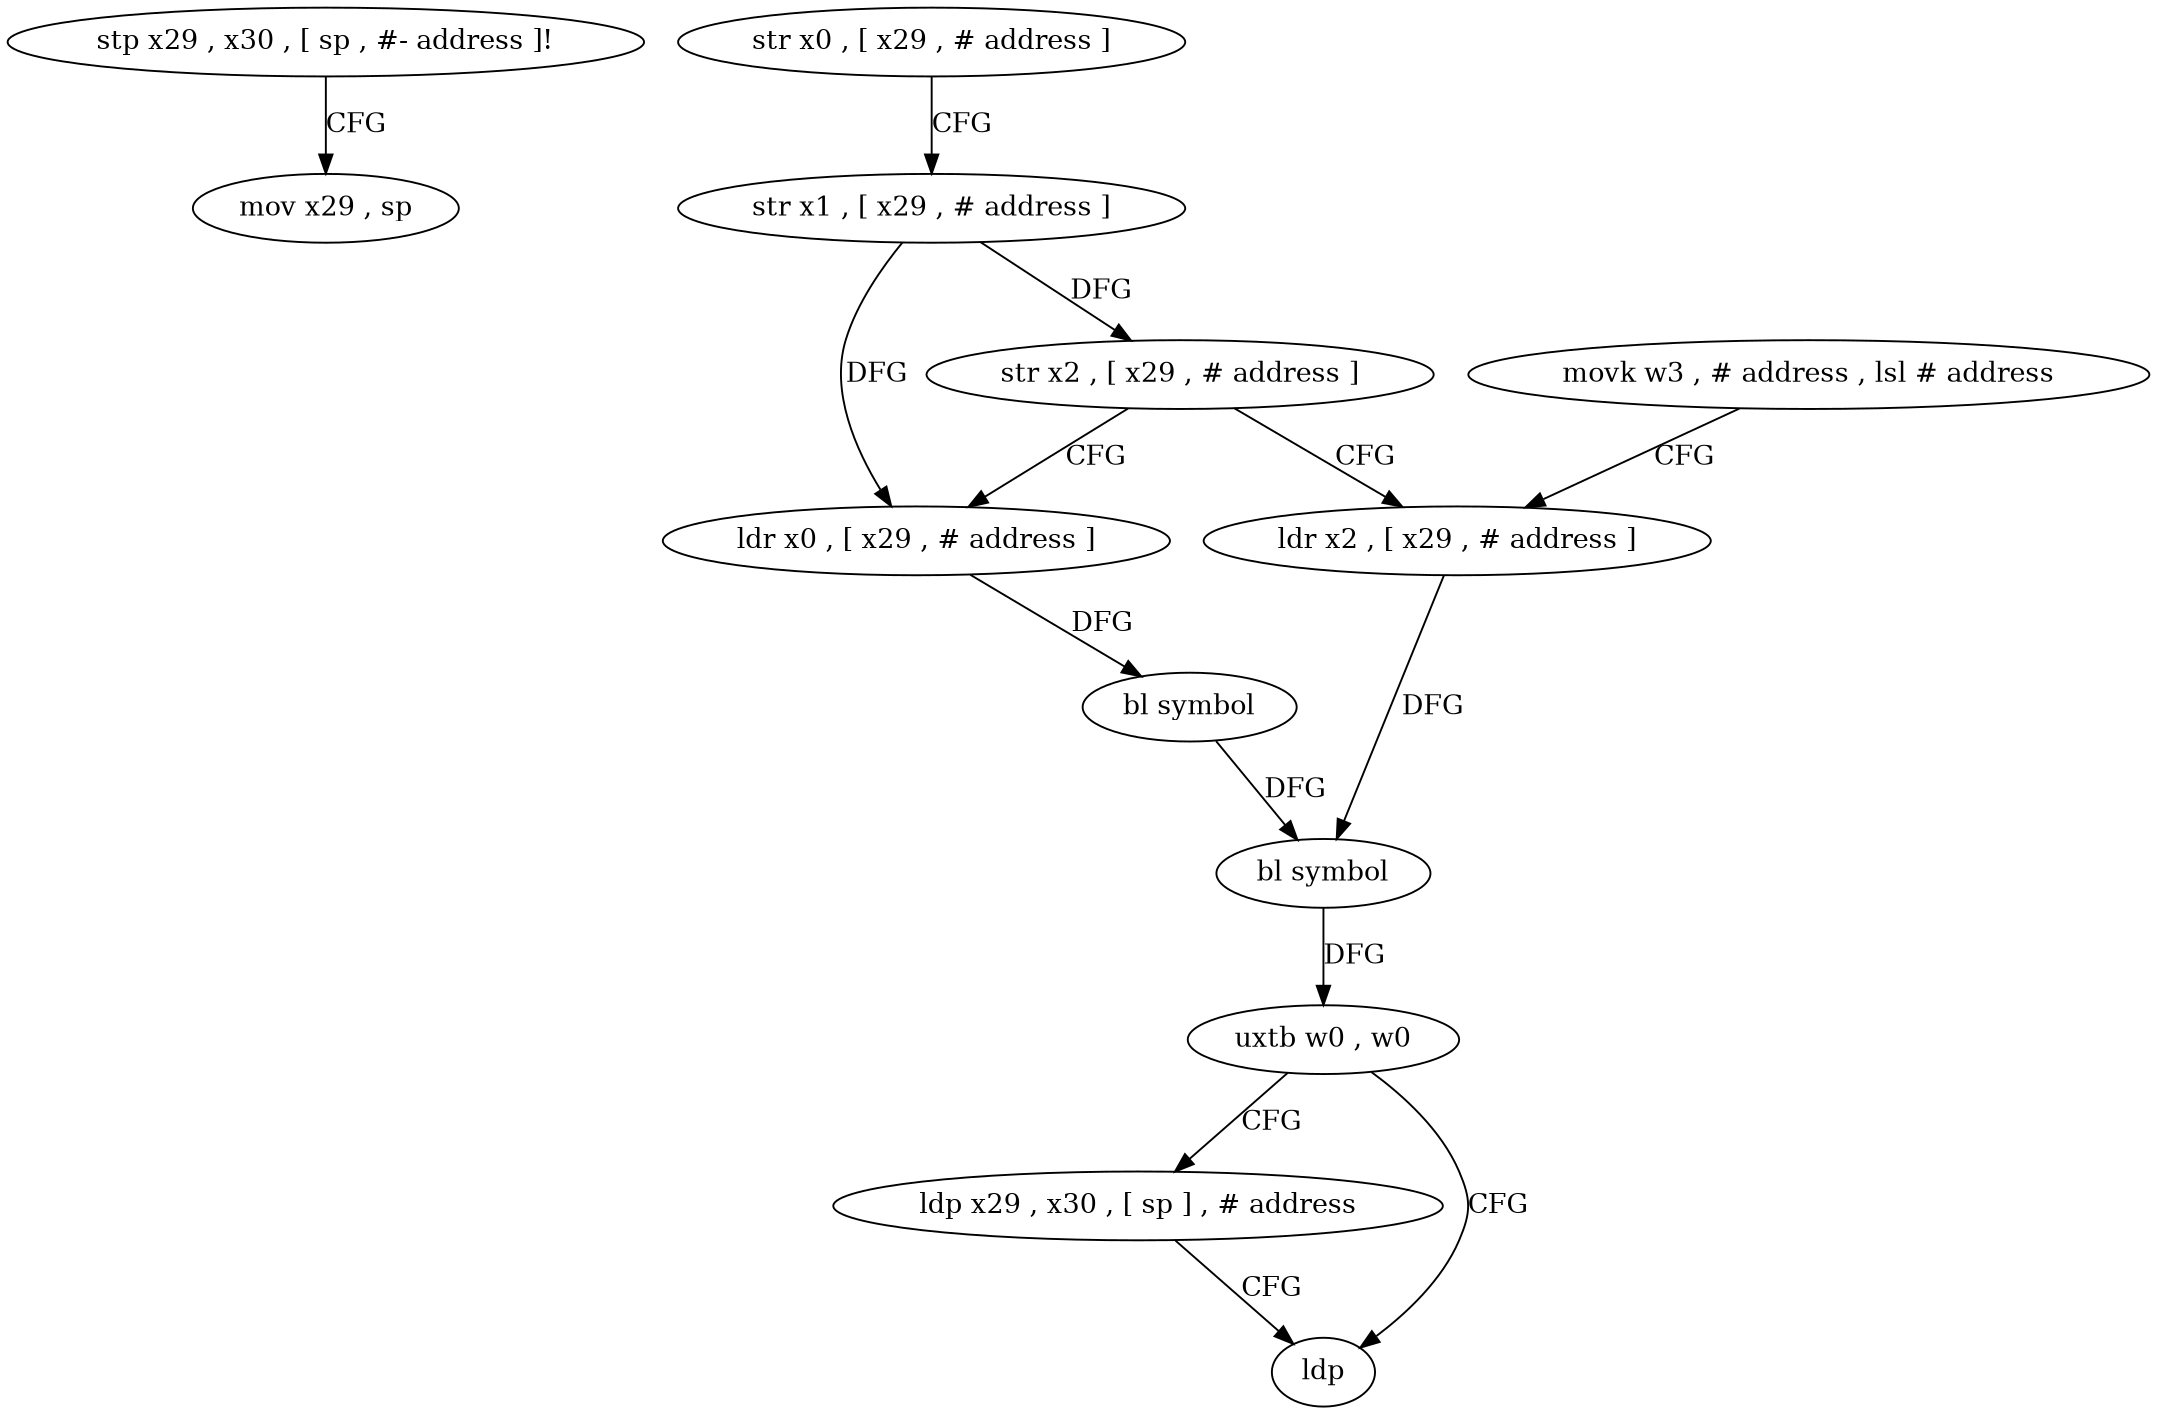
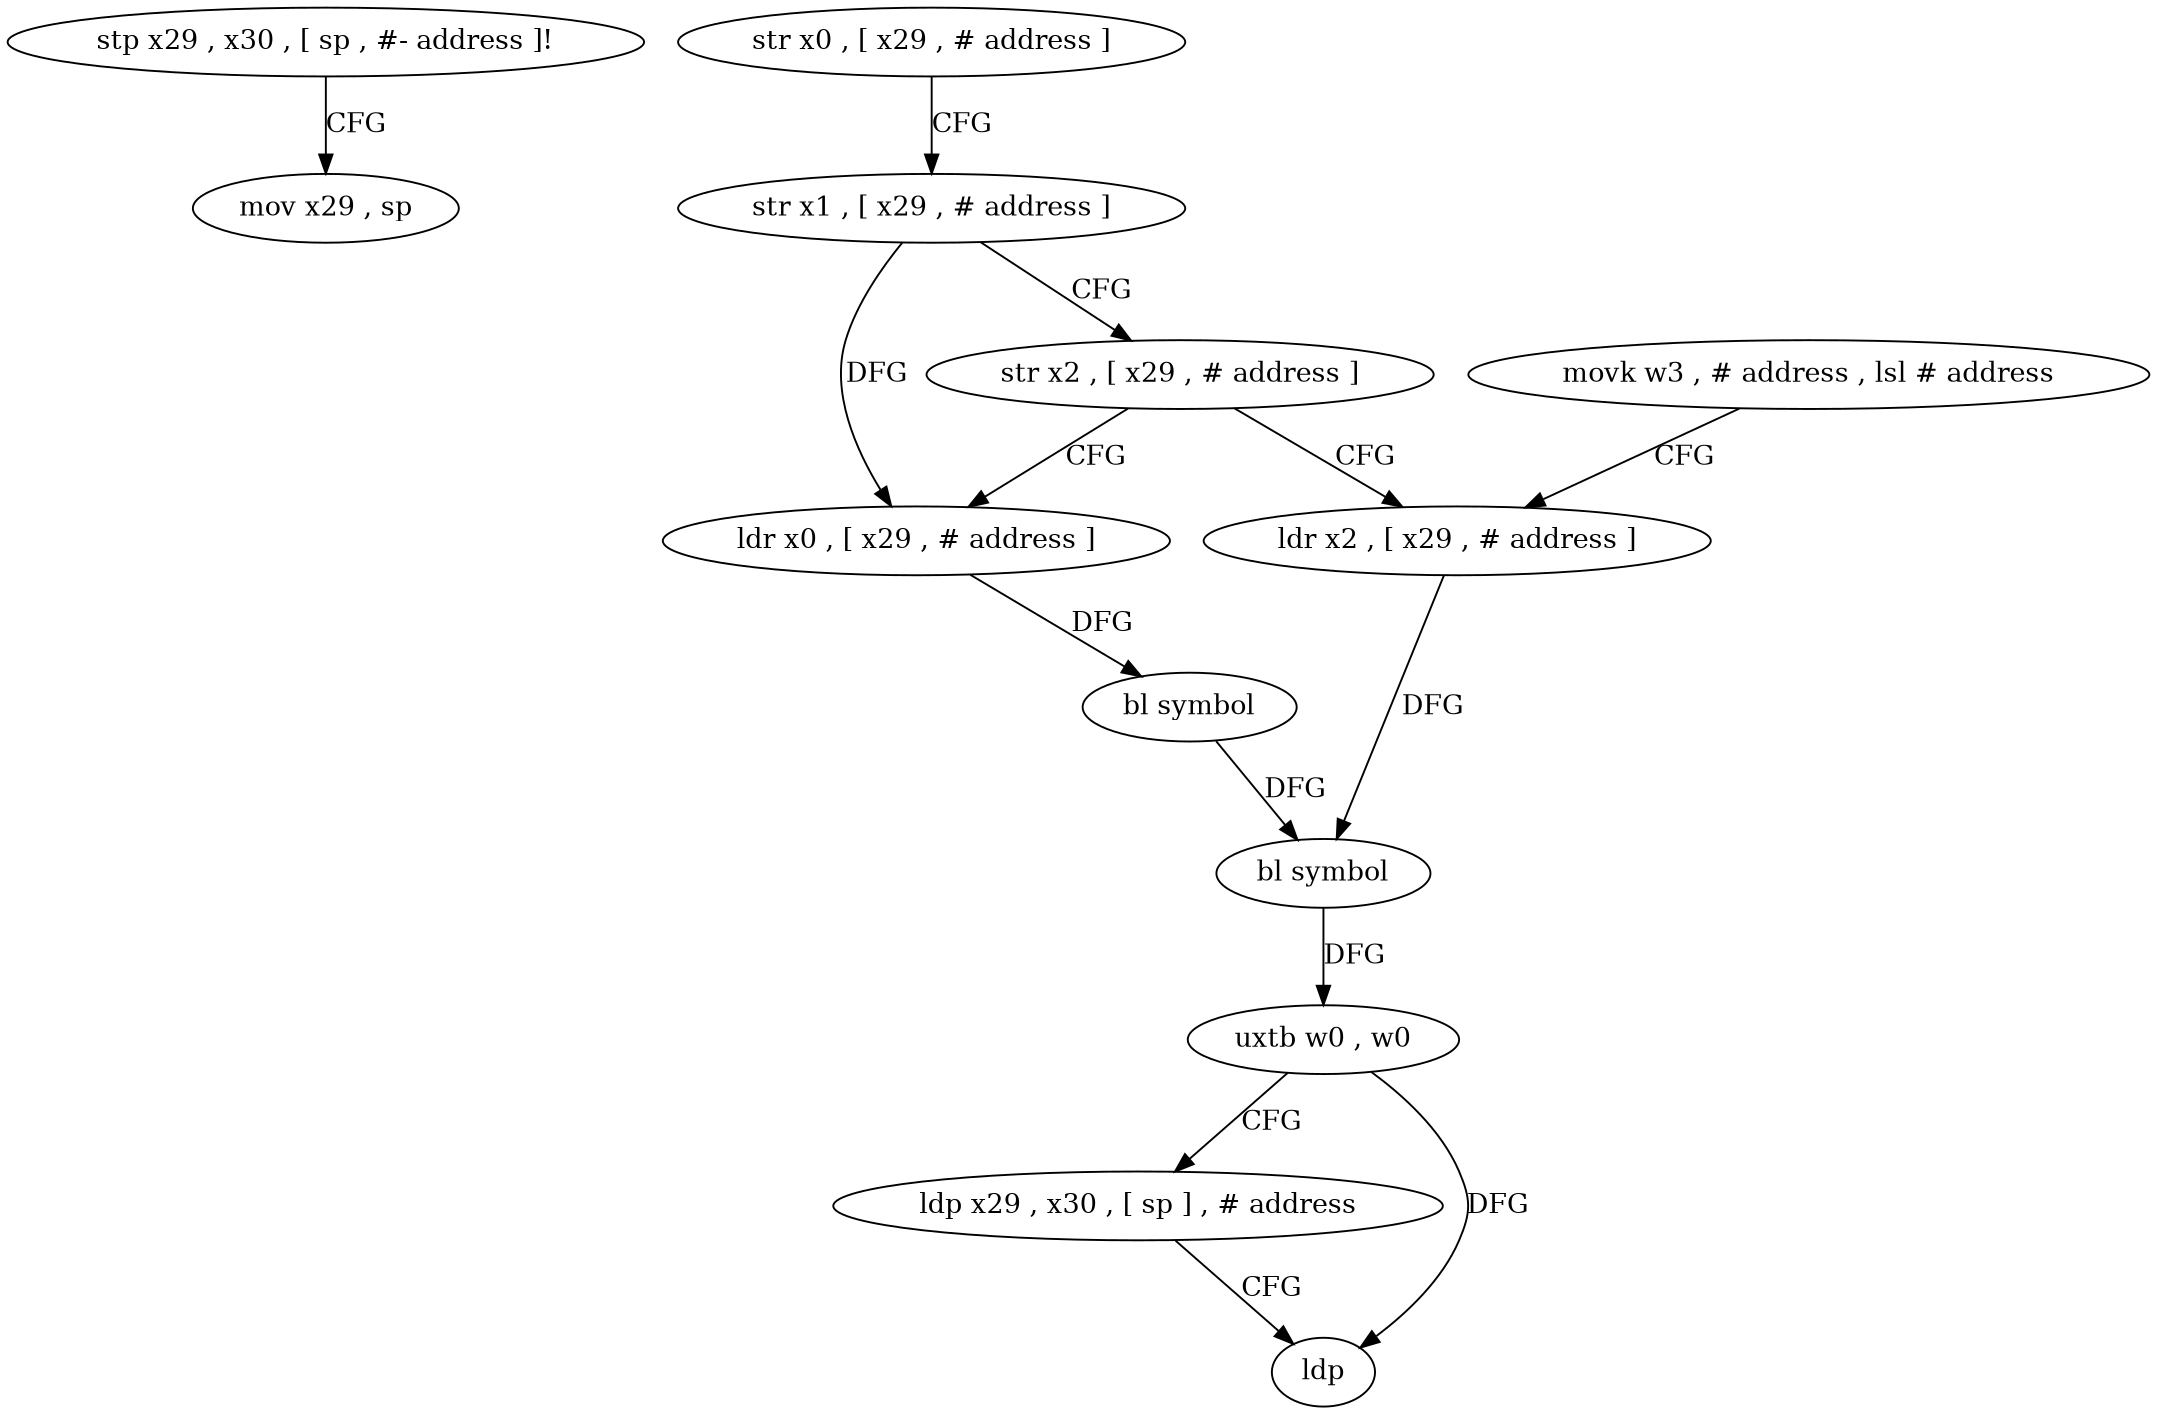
(1102, 291) -> (1102, 291)
(1498, 1206) -> (1498, 1206)
